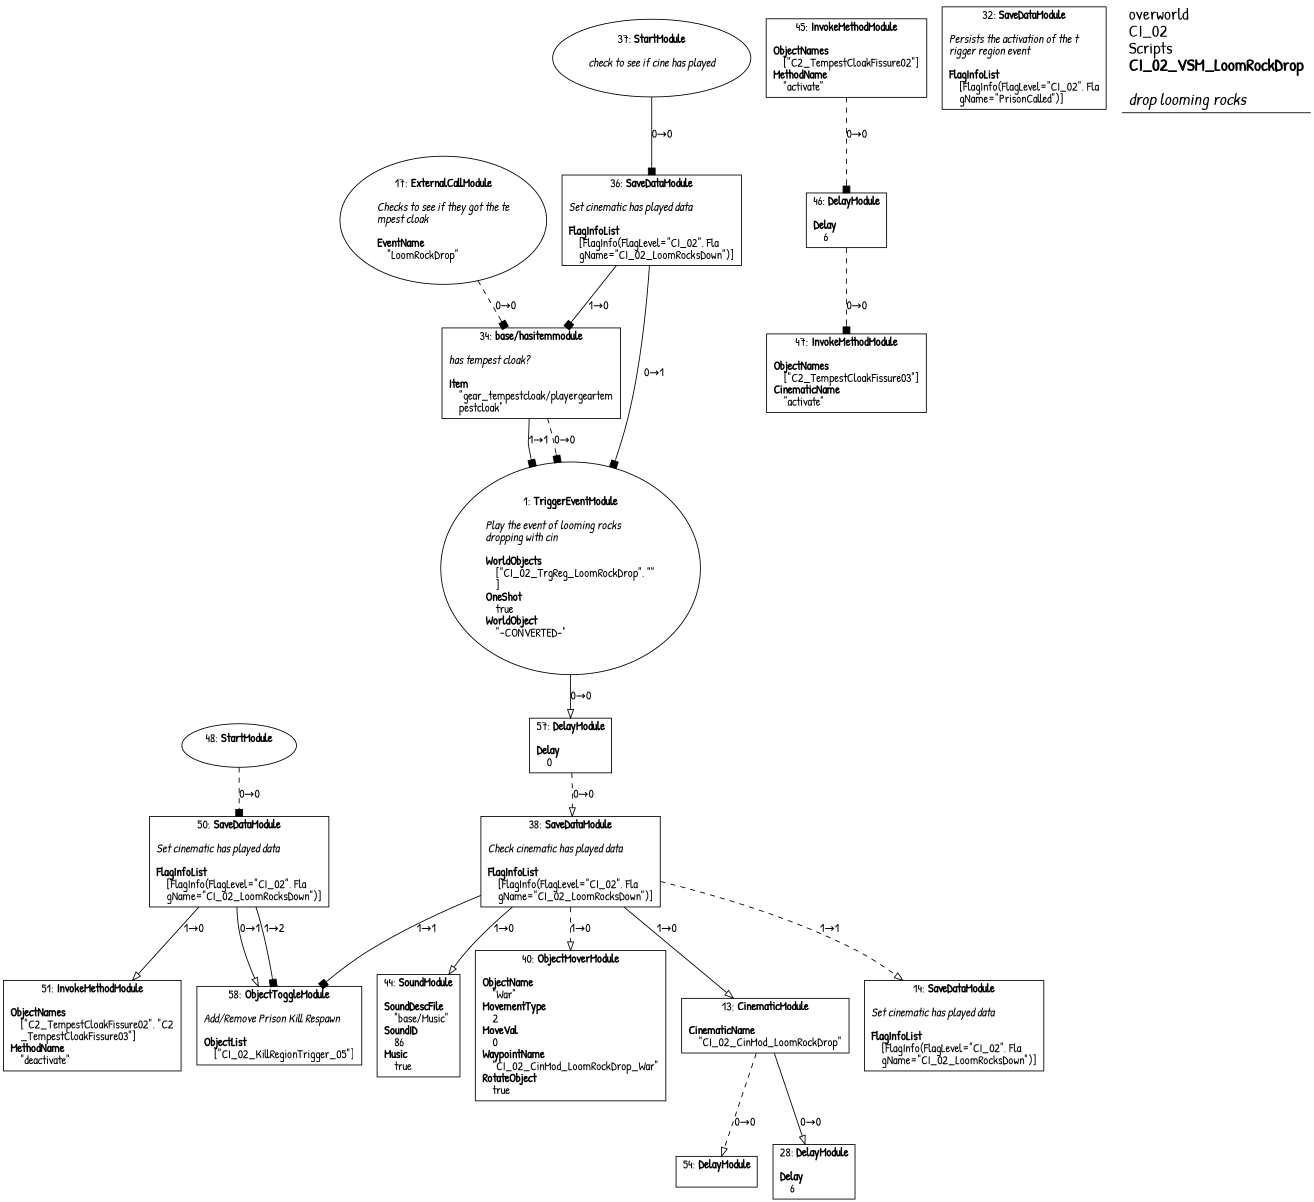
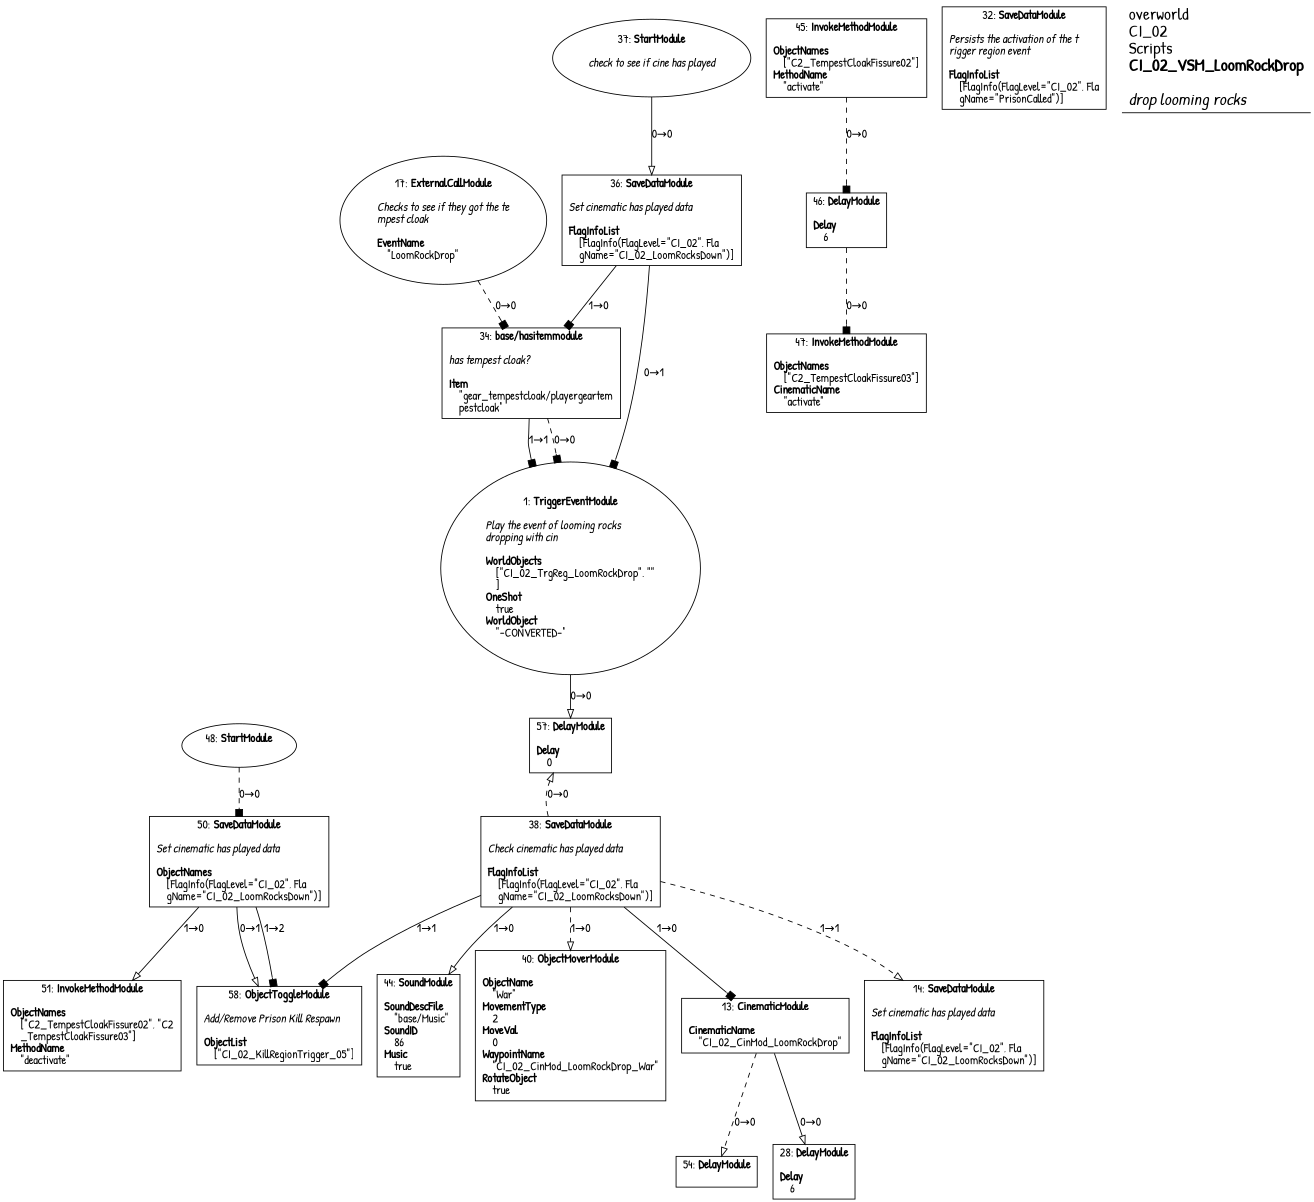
(652, 131) -> (652, 131)
(572, 790) -> (546, 798)
(182, 873) -> (184, 873)
(675, 950) -> (675, 950)
